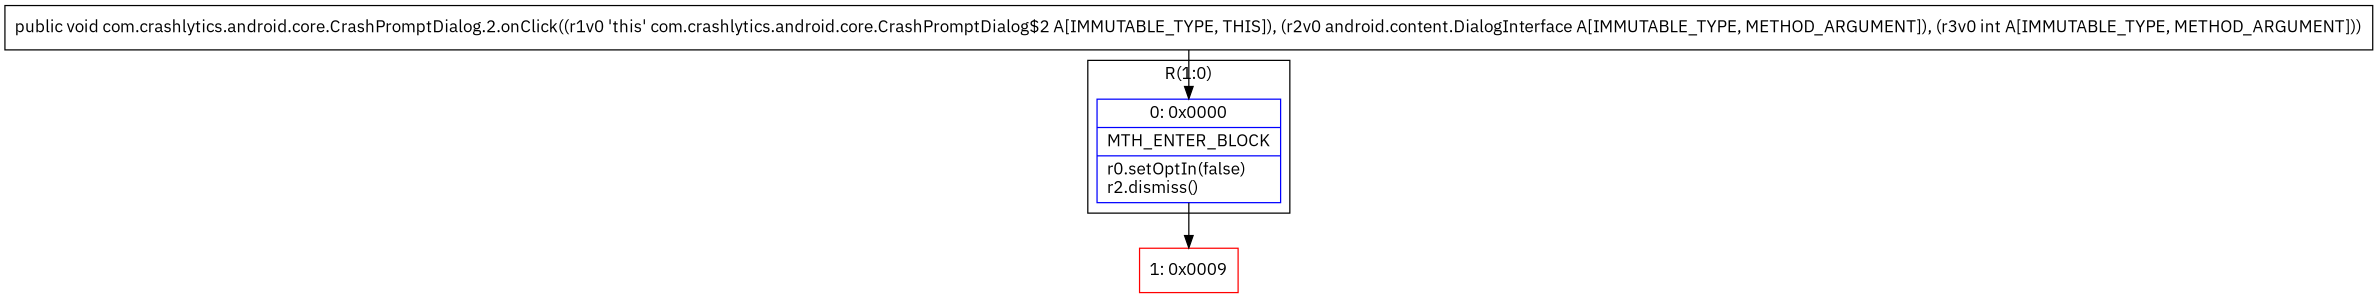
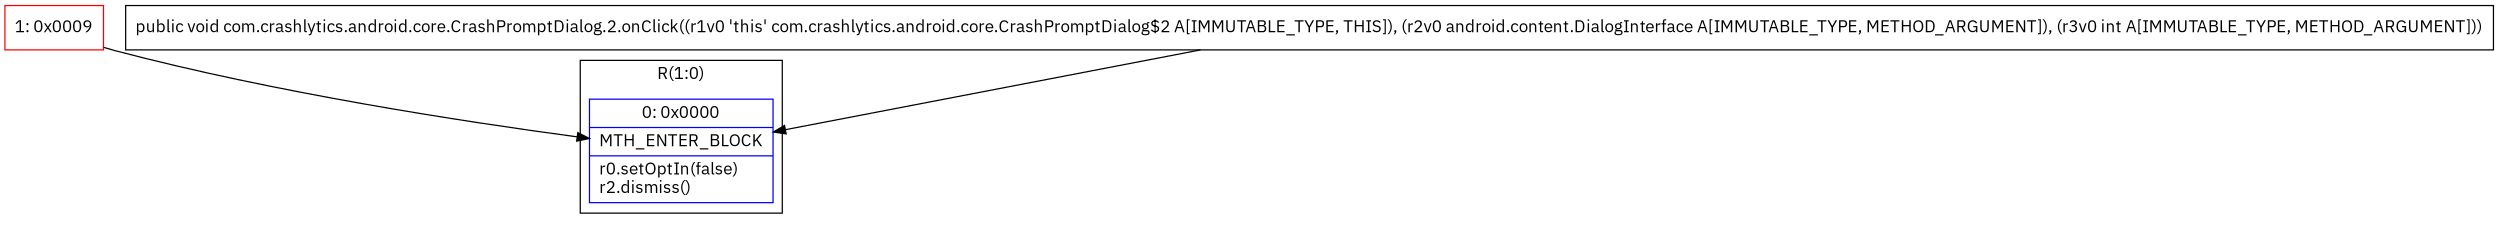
(1189, 221) -> (339, 99)
